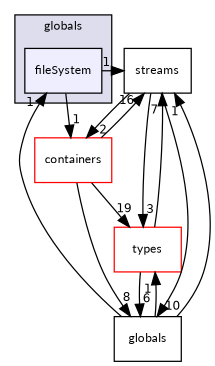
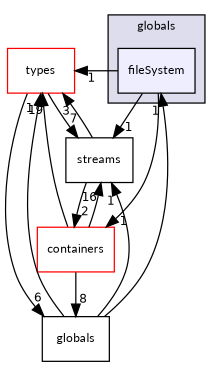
none -> (100, 71)
(187, 200) -> none
